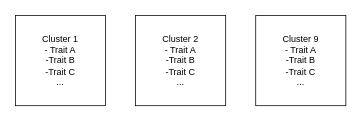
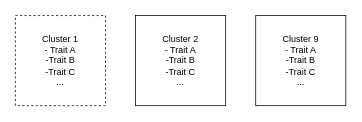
(60, 60) -> (60, 60)
